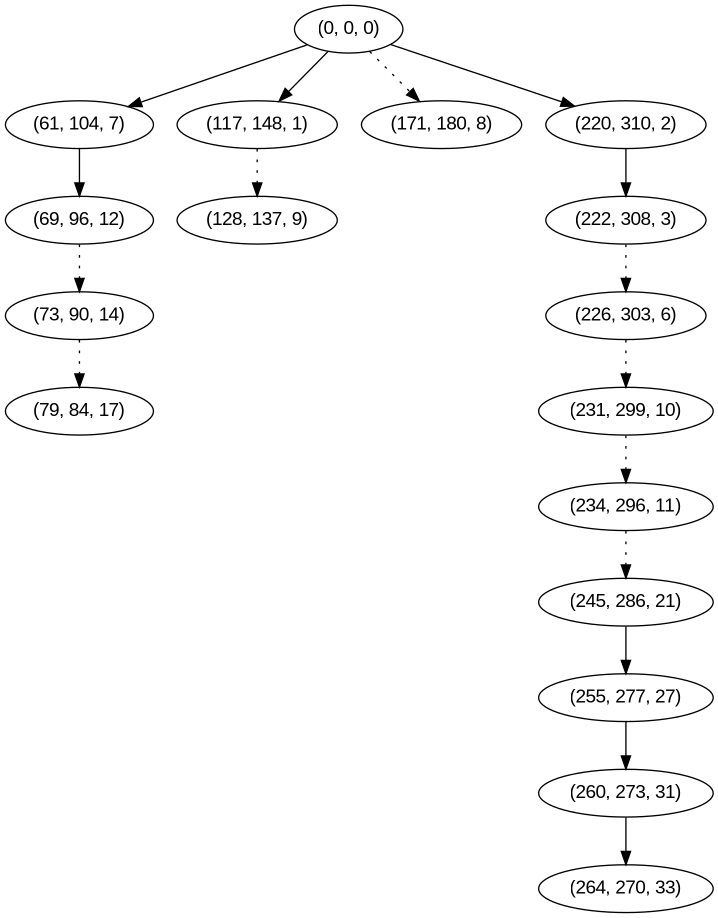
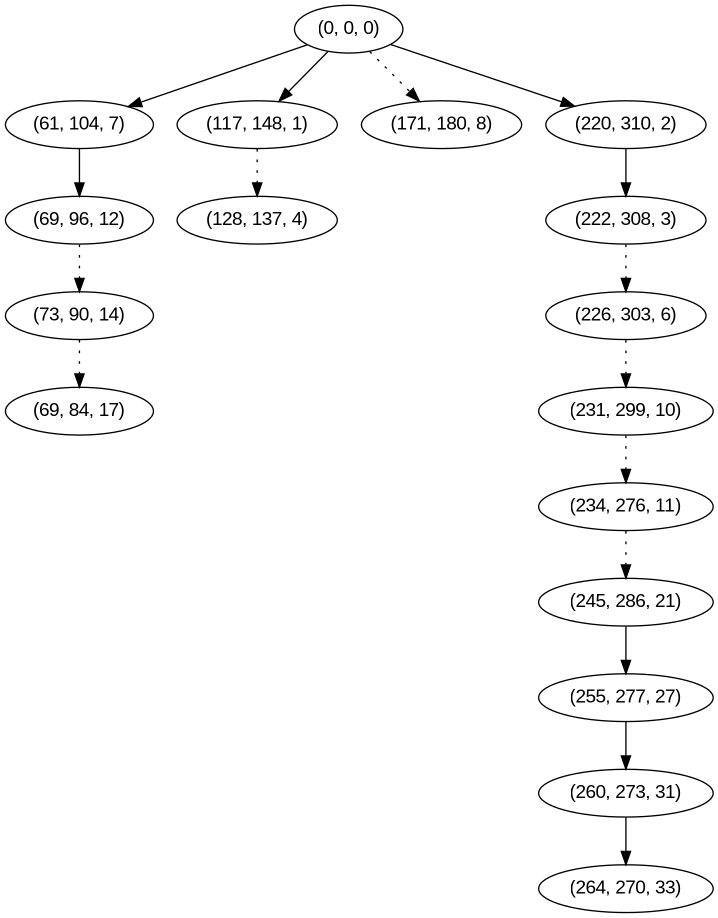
(257, 220) -> (257, 220)
(79, 411) -> (79, 411)
(626, 507) -> (626, 507)
